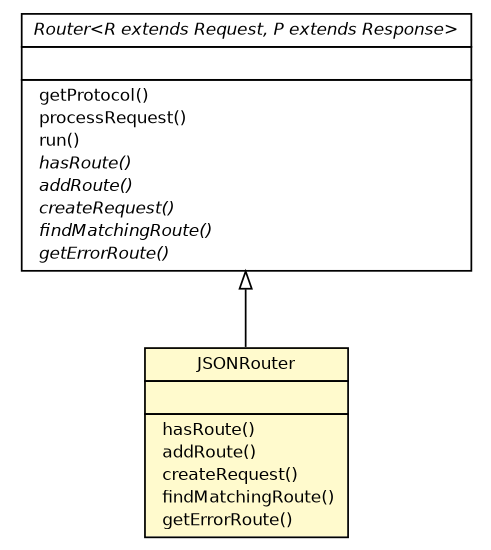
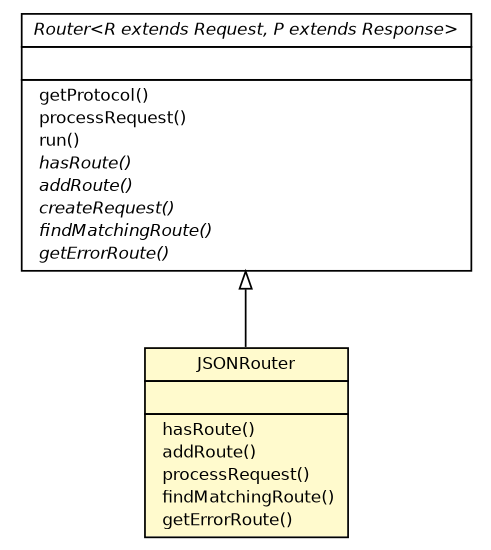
(228, 475) -> (234, 475)
